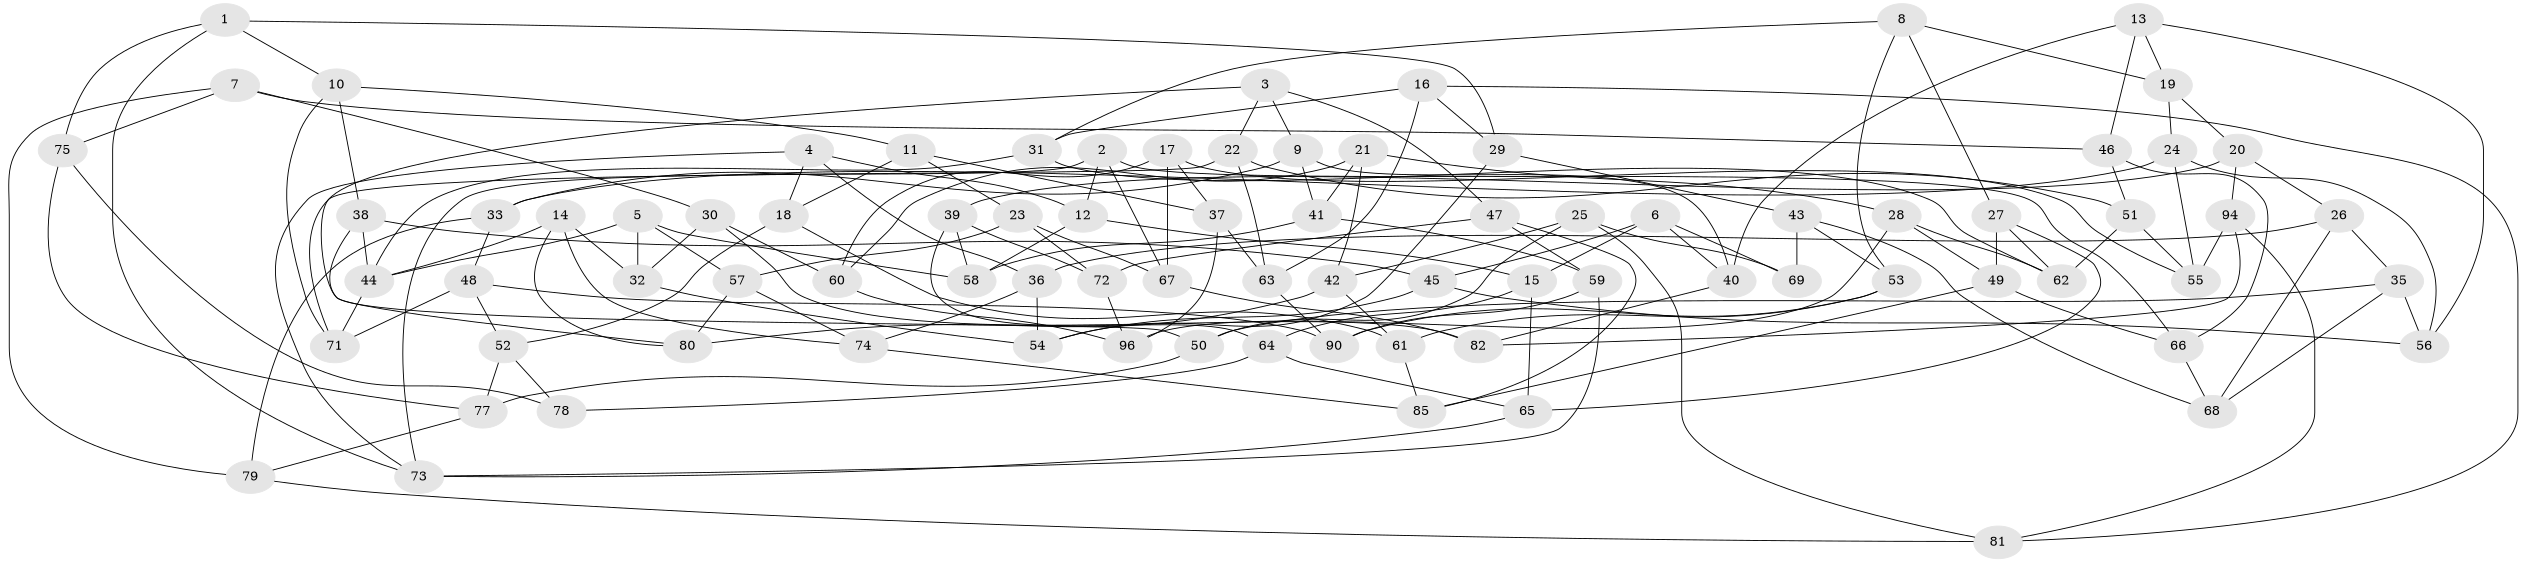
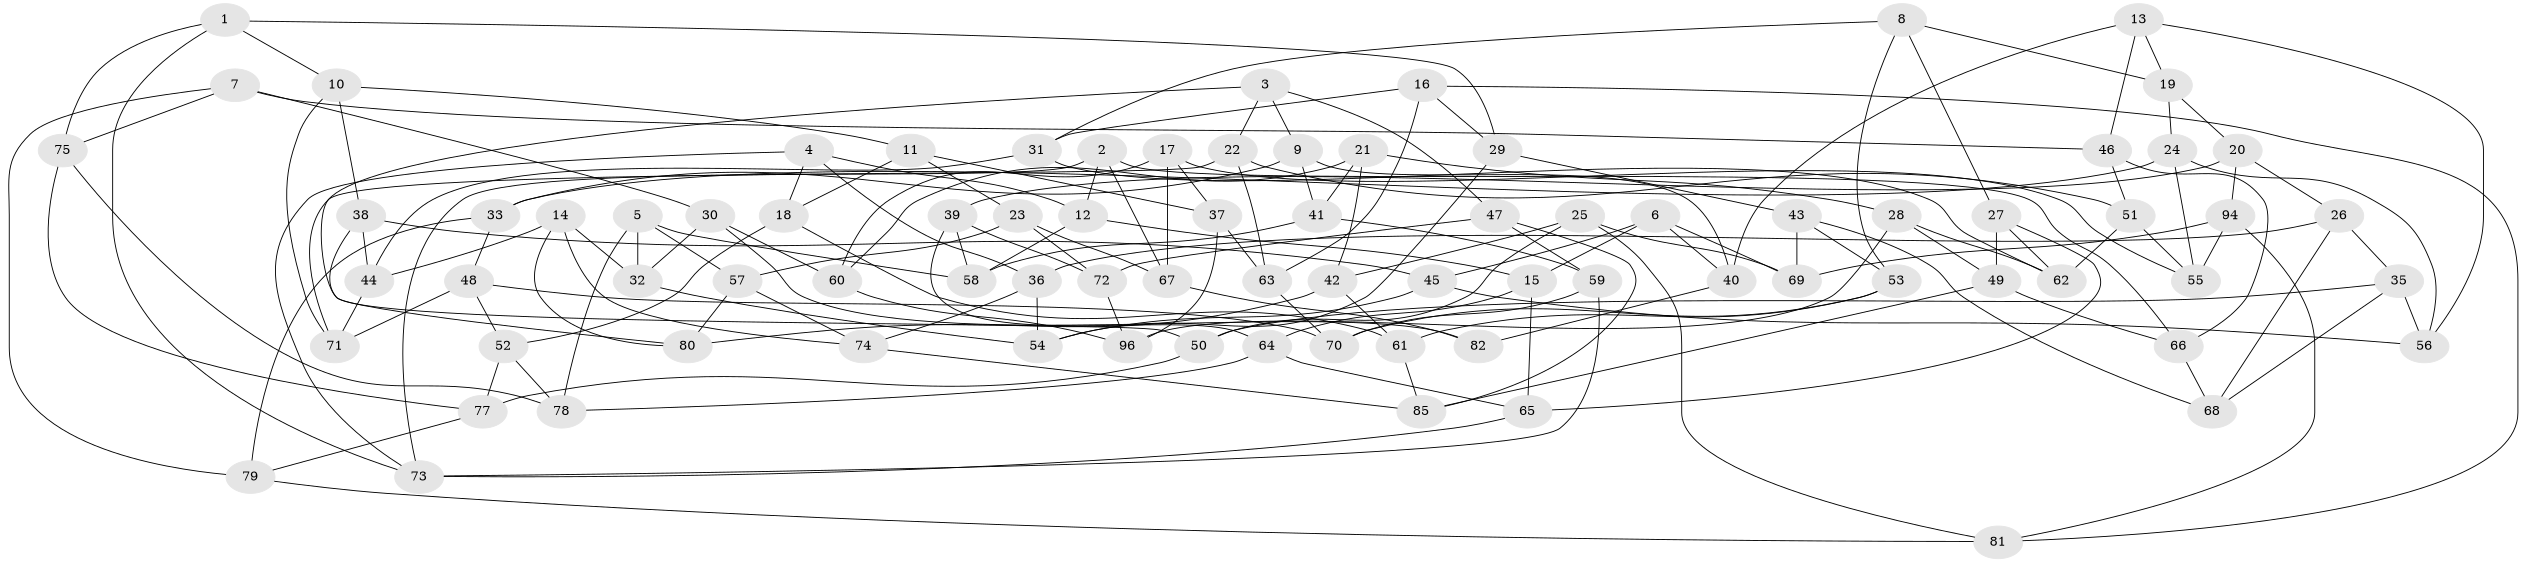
(505, 252) -> (587, 310)
(1901, 330) -> (2014, 249)
(1334, 346) -> (1334, 346)
